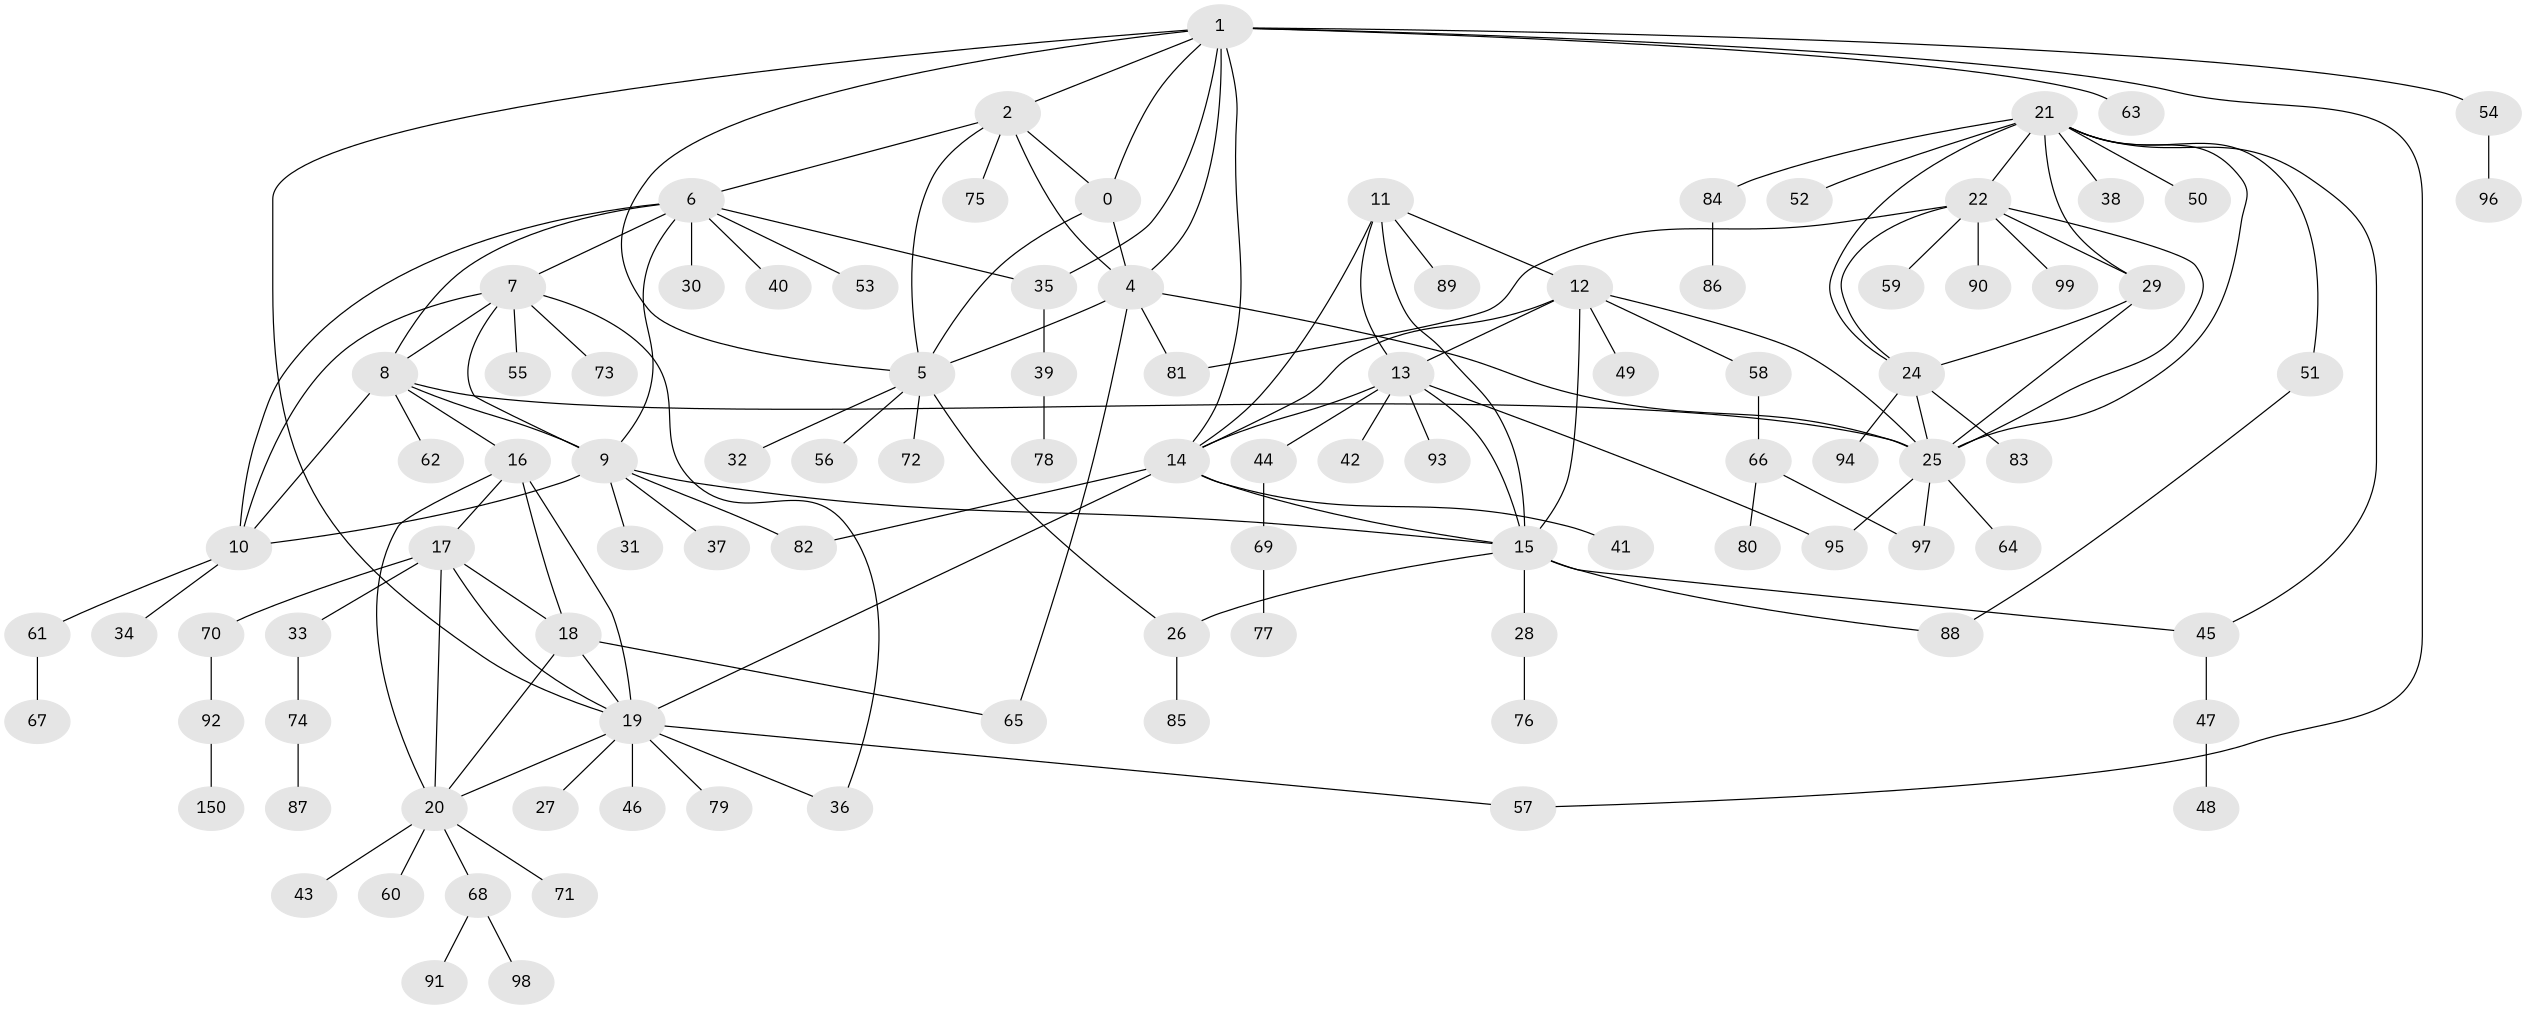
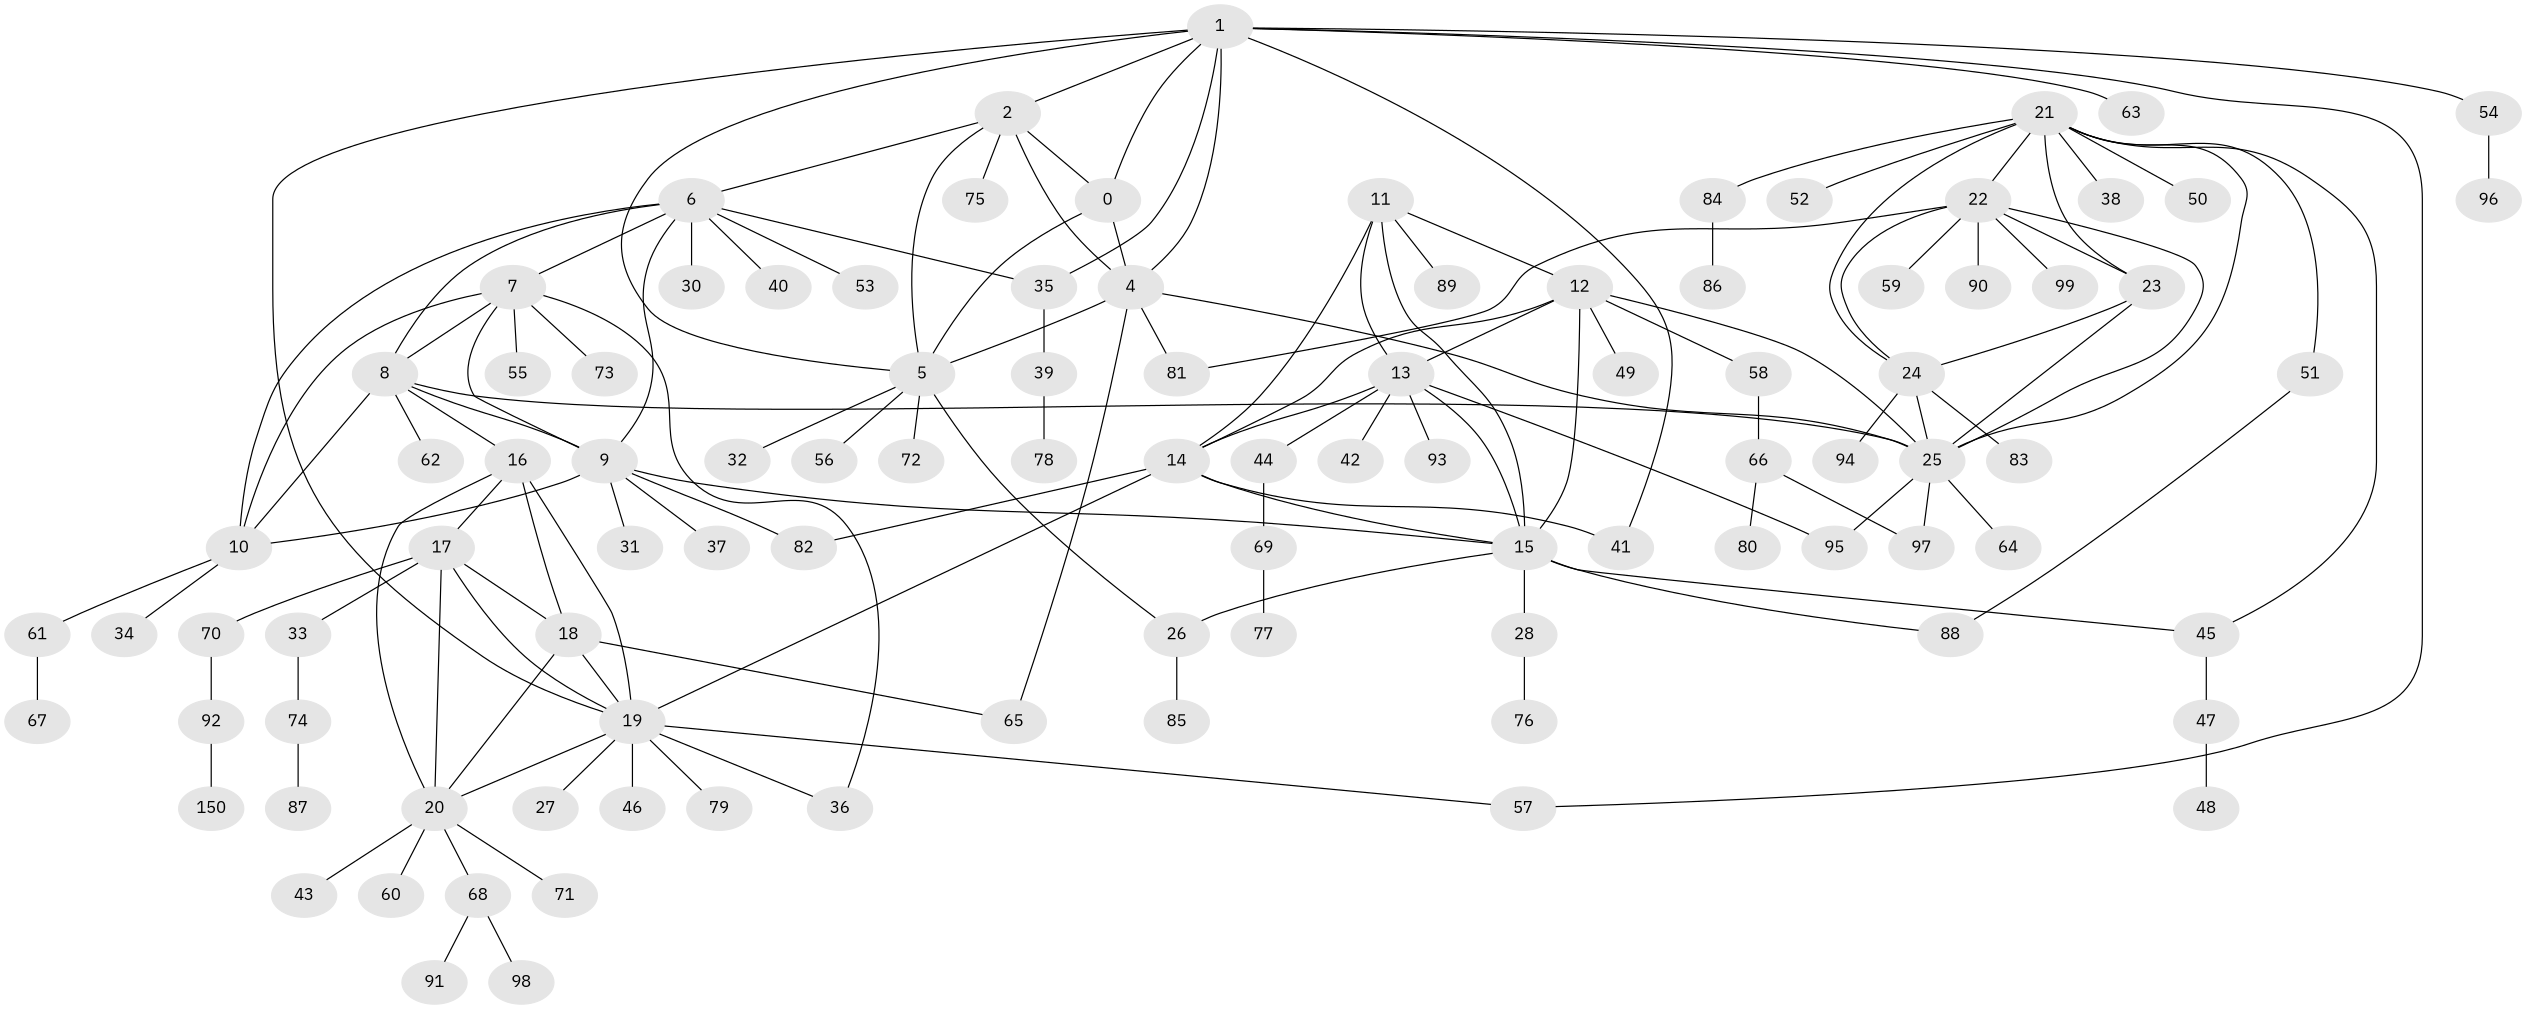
(1240, 249) -> (1564, 212)
(2152, 287) -> (2152, 287)
